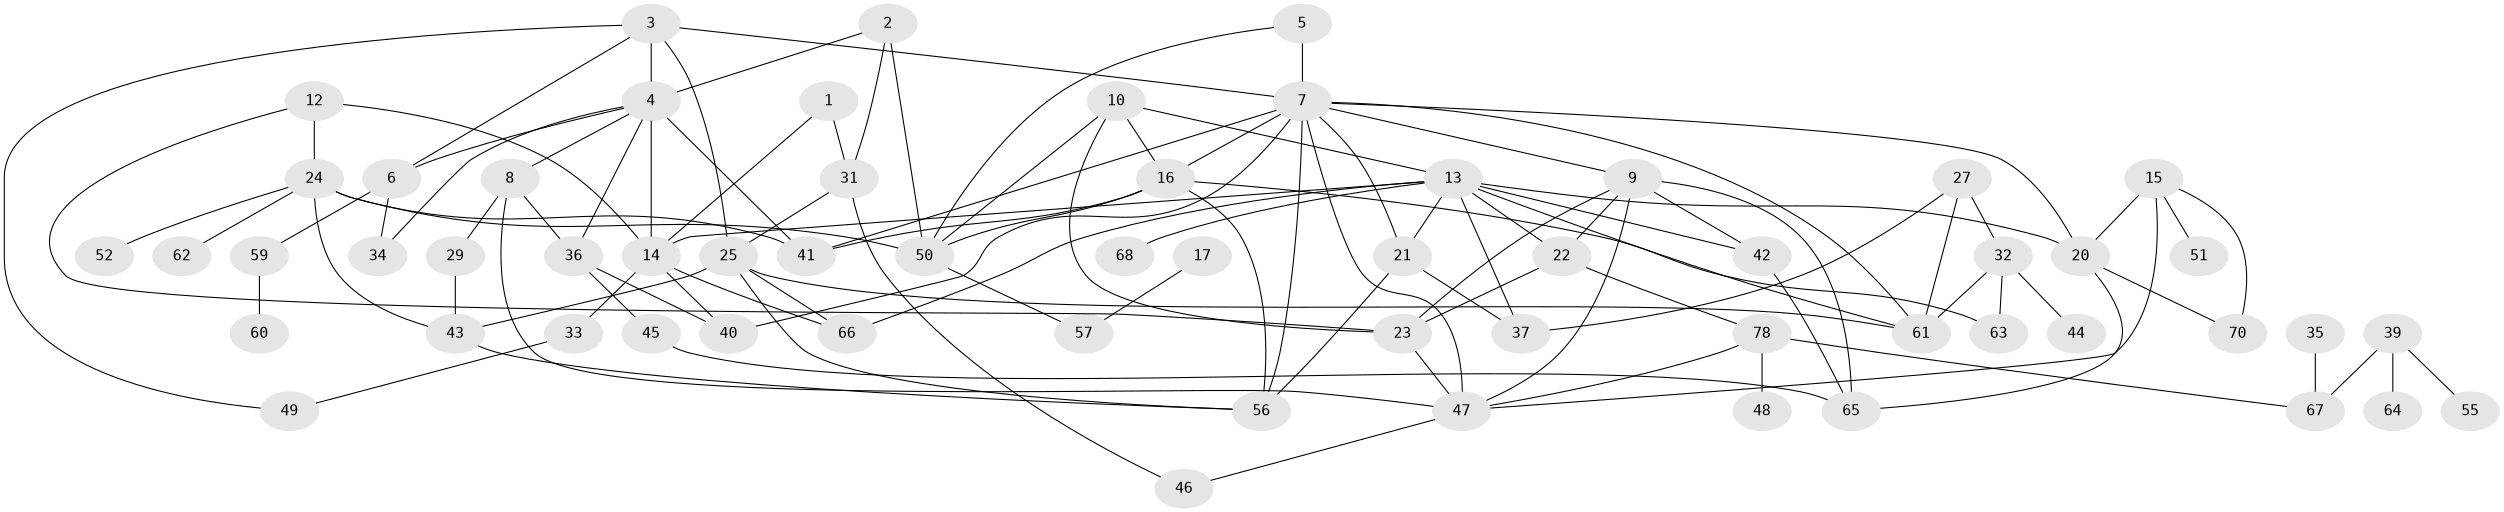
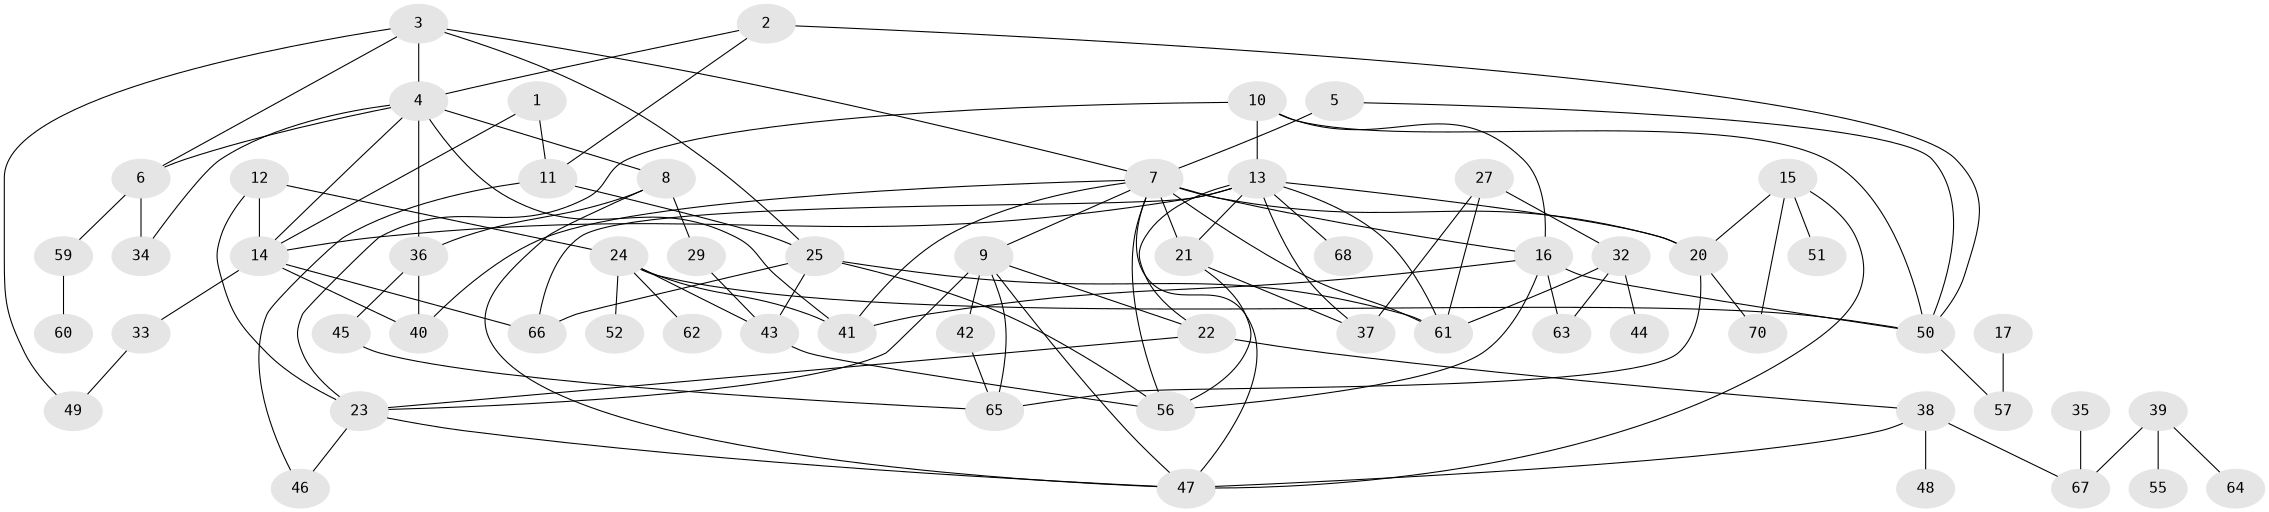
(849, 179) -> (548, 179)
(1608, 217) -> none
(1762, 334) -> (1926, 411)
(1323, 450) -> (330, 450)
